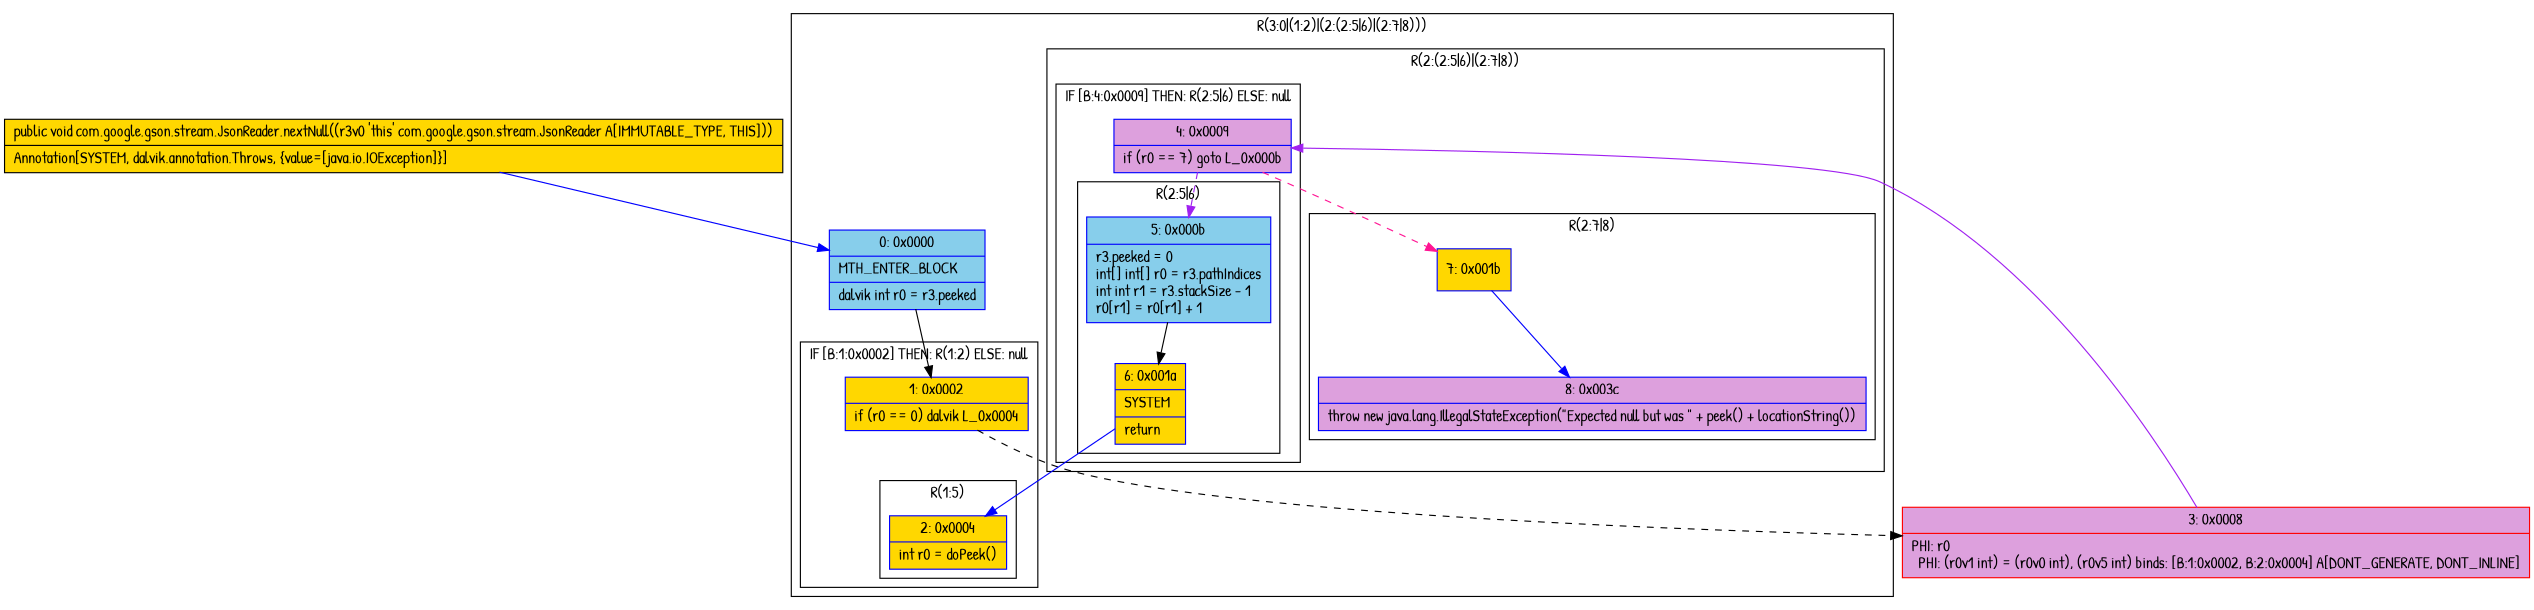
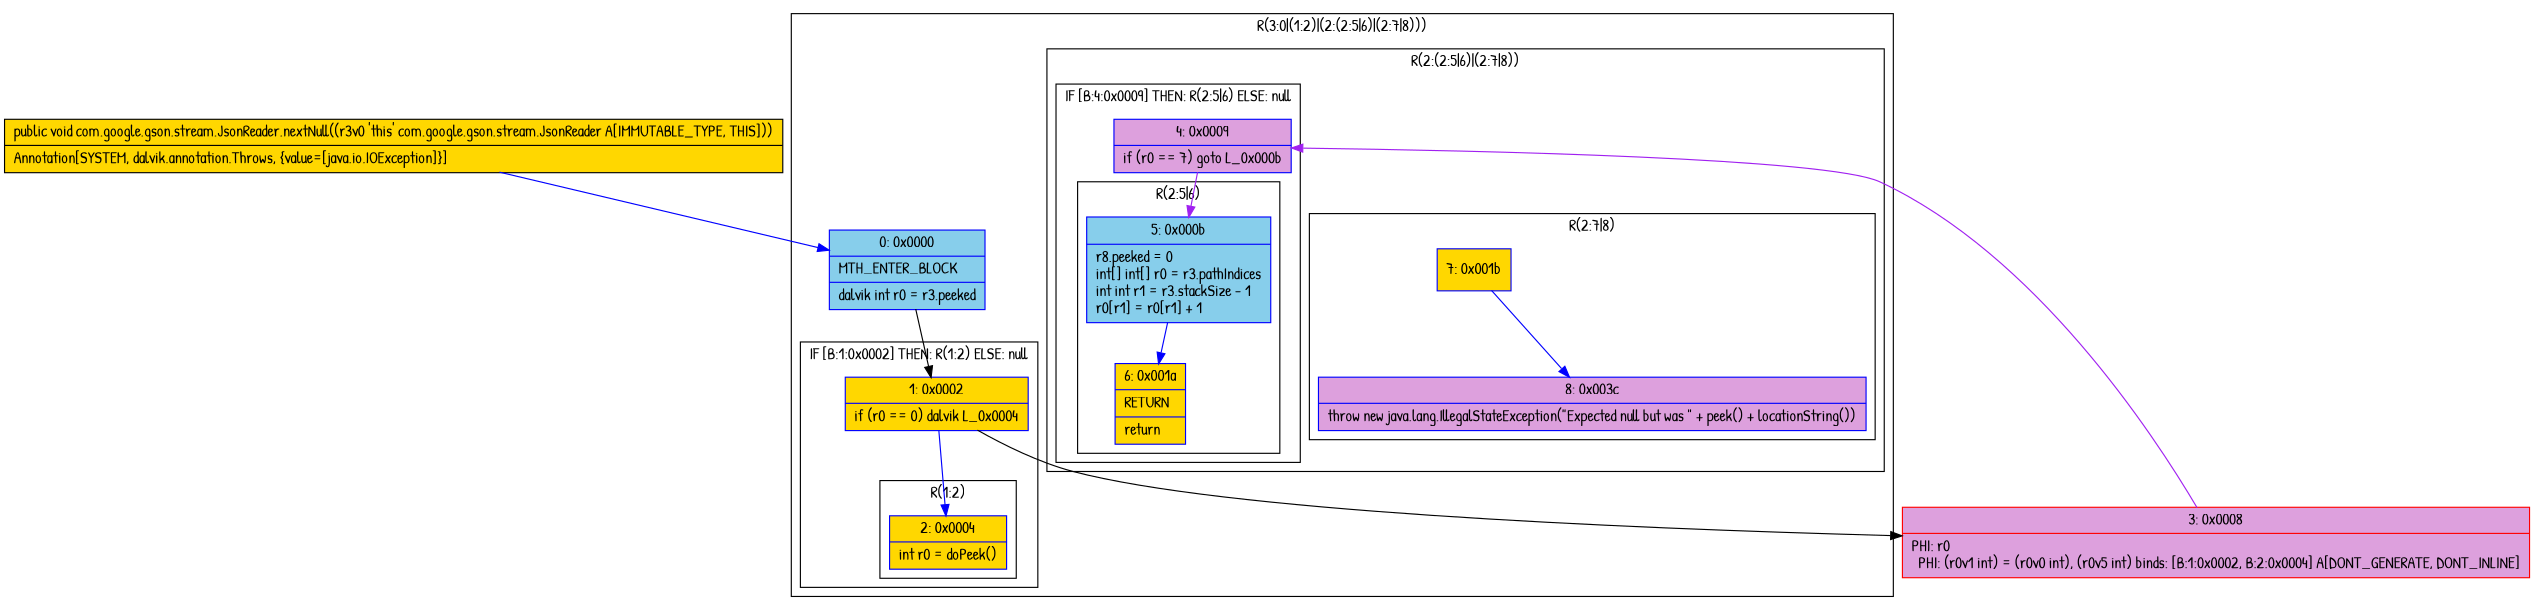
(1194, 189) -> (1194, 189)
(1337, 205) -> none
(1134, 257) -> (1134, 257)
(1164, 337) -> (1164, 337)
(1147, 403) -> (1147, 403)
(1031, 486) -> (942, 467)
(948, 494) -> (948, 494)
(1428, 515) -> (1428, 515)
